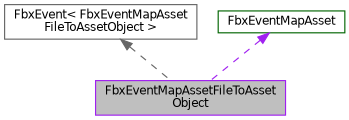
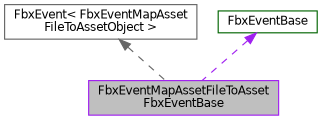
(282, 22) -> (268, 22)
(191, 98) -> (184, 98)
